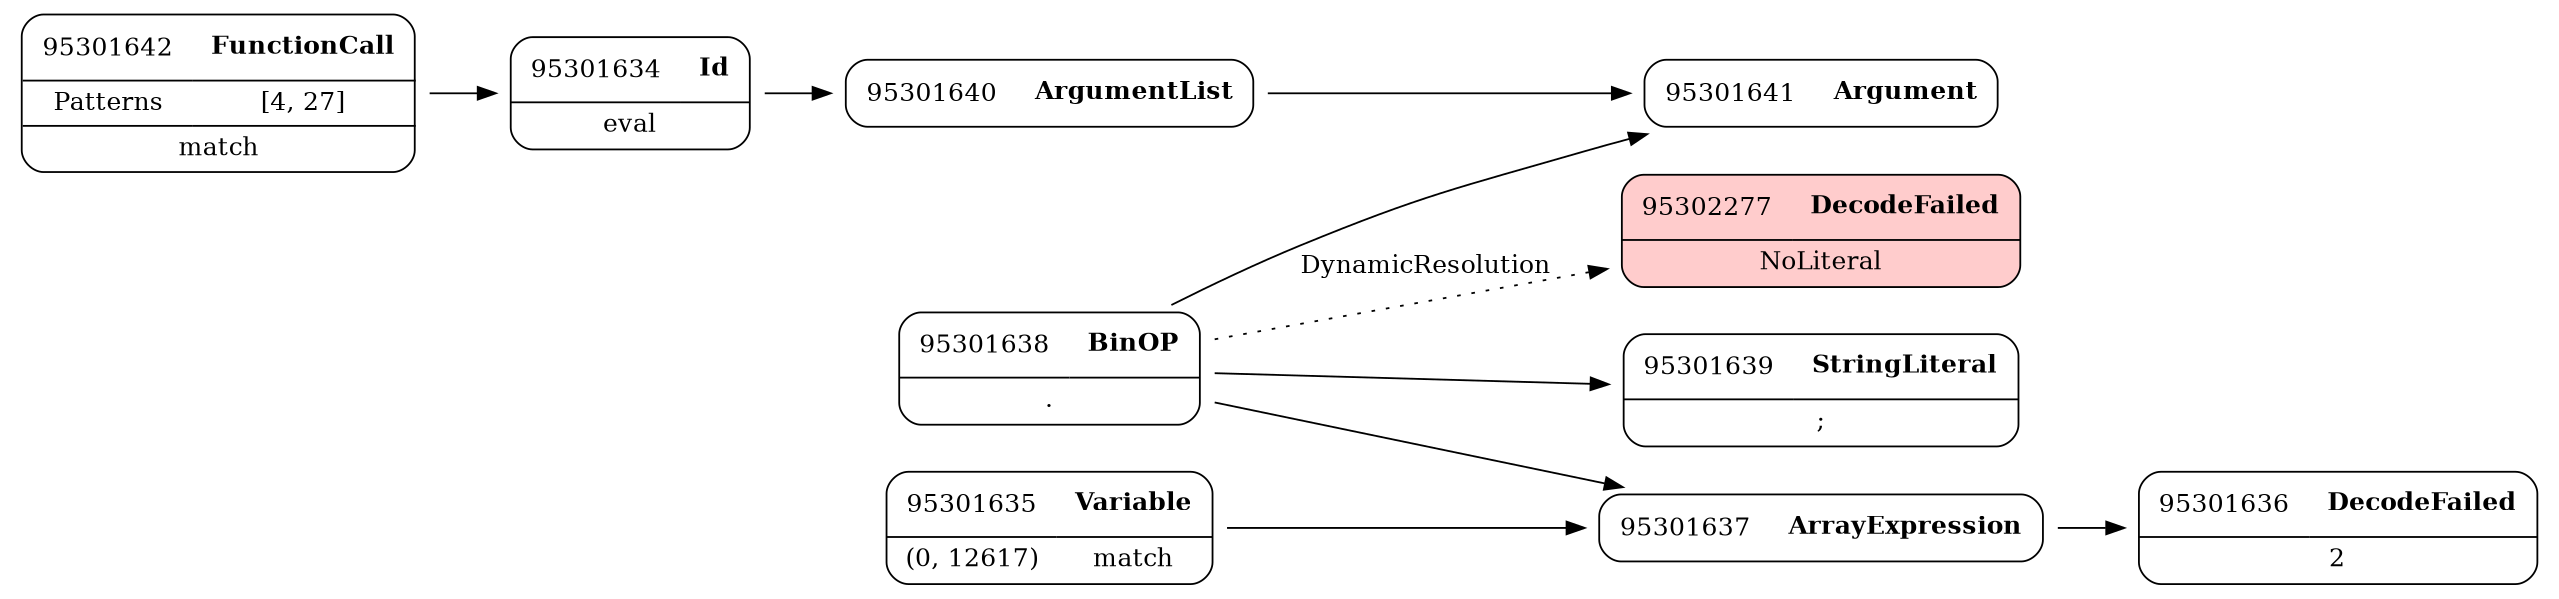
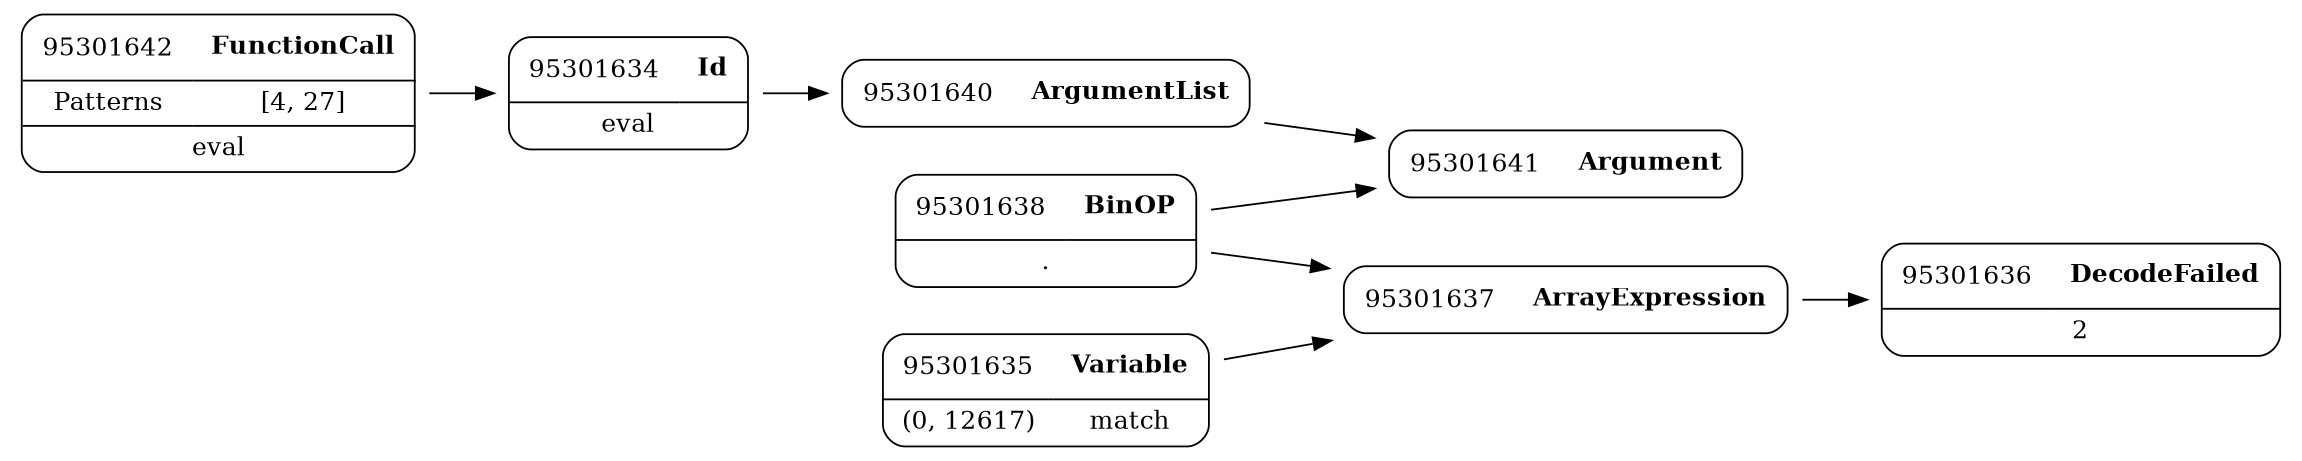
(219, 148) -> (219, 148)
(1821, 231) -> none
(1821, 390) -> none
